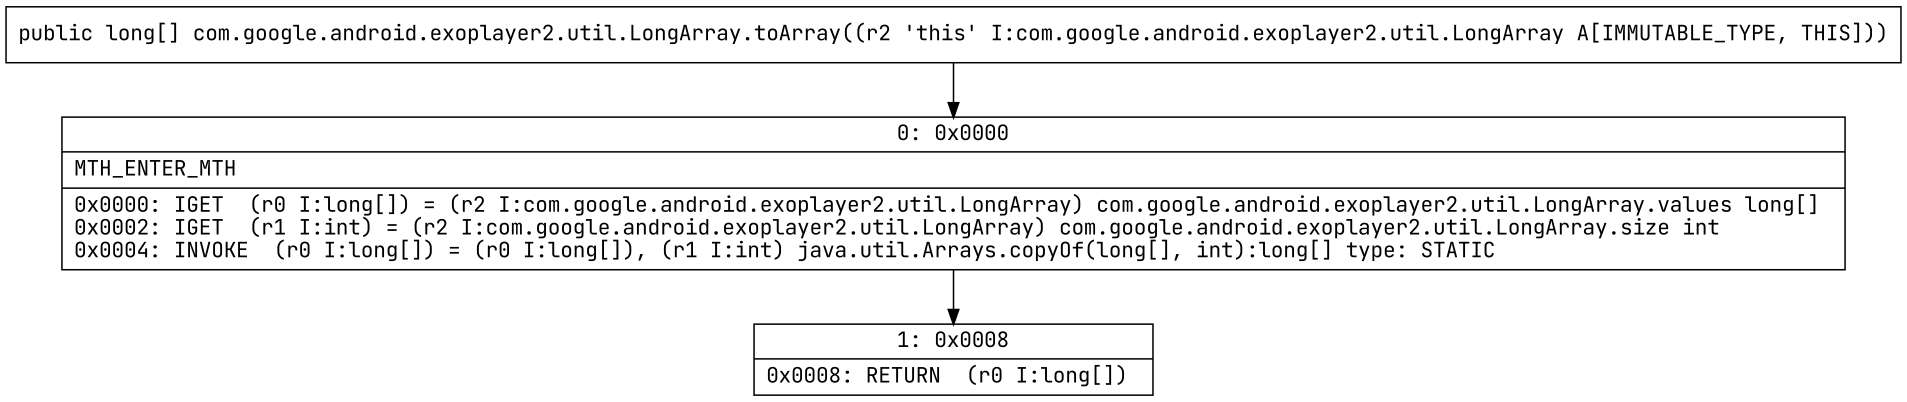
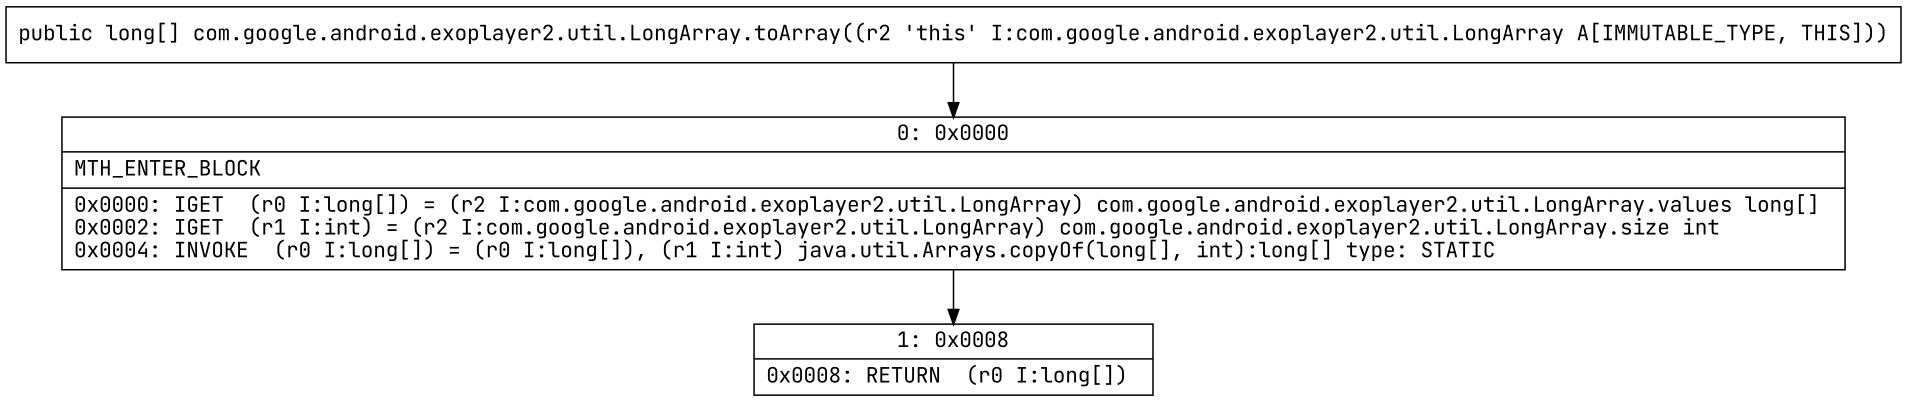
(156, 169) -> (168, 169)
